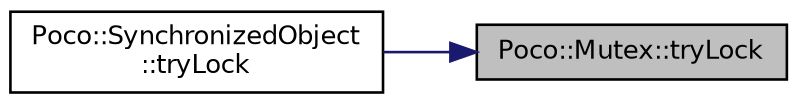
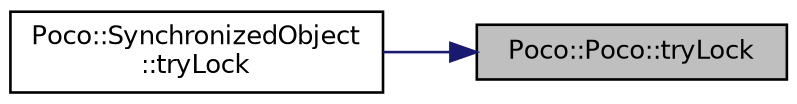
(632, 52) -> (632, 52)
